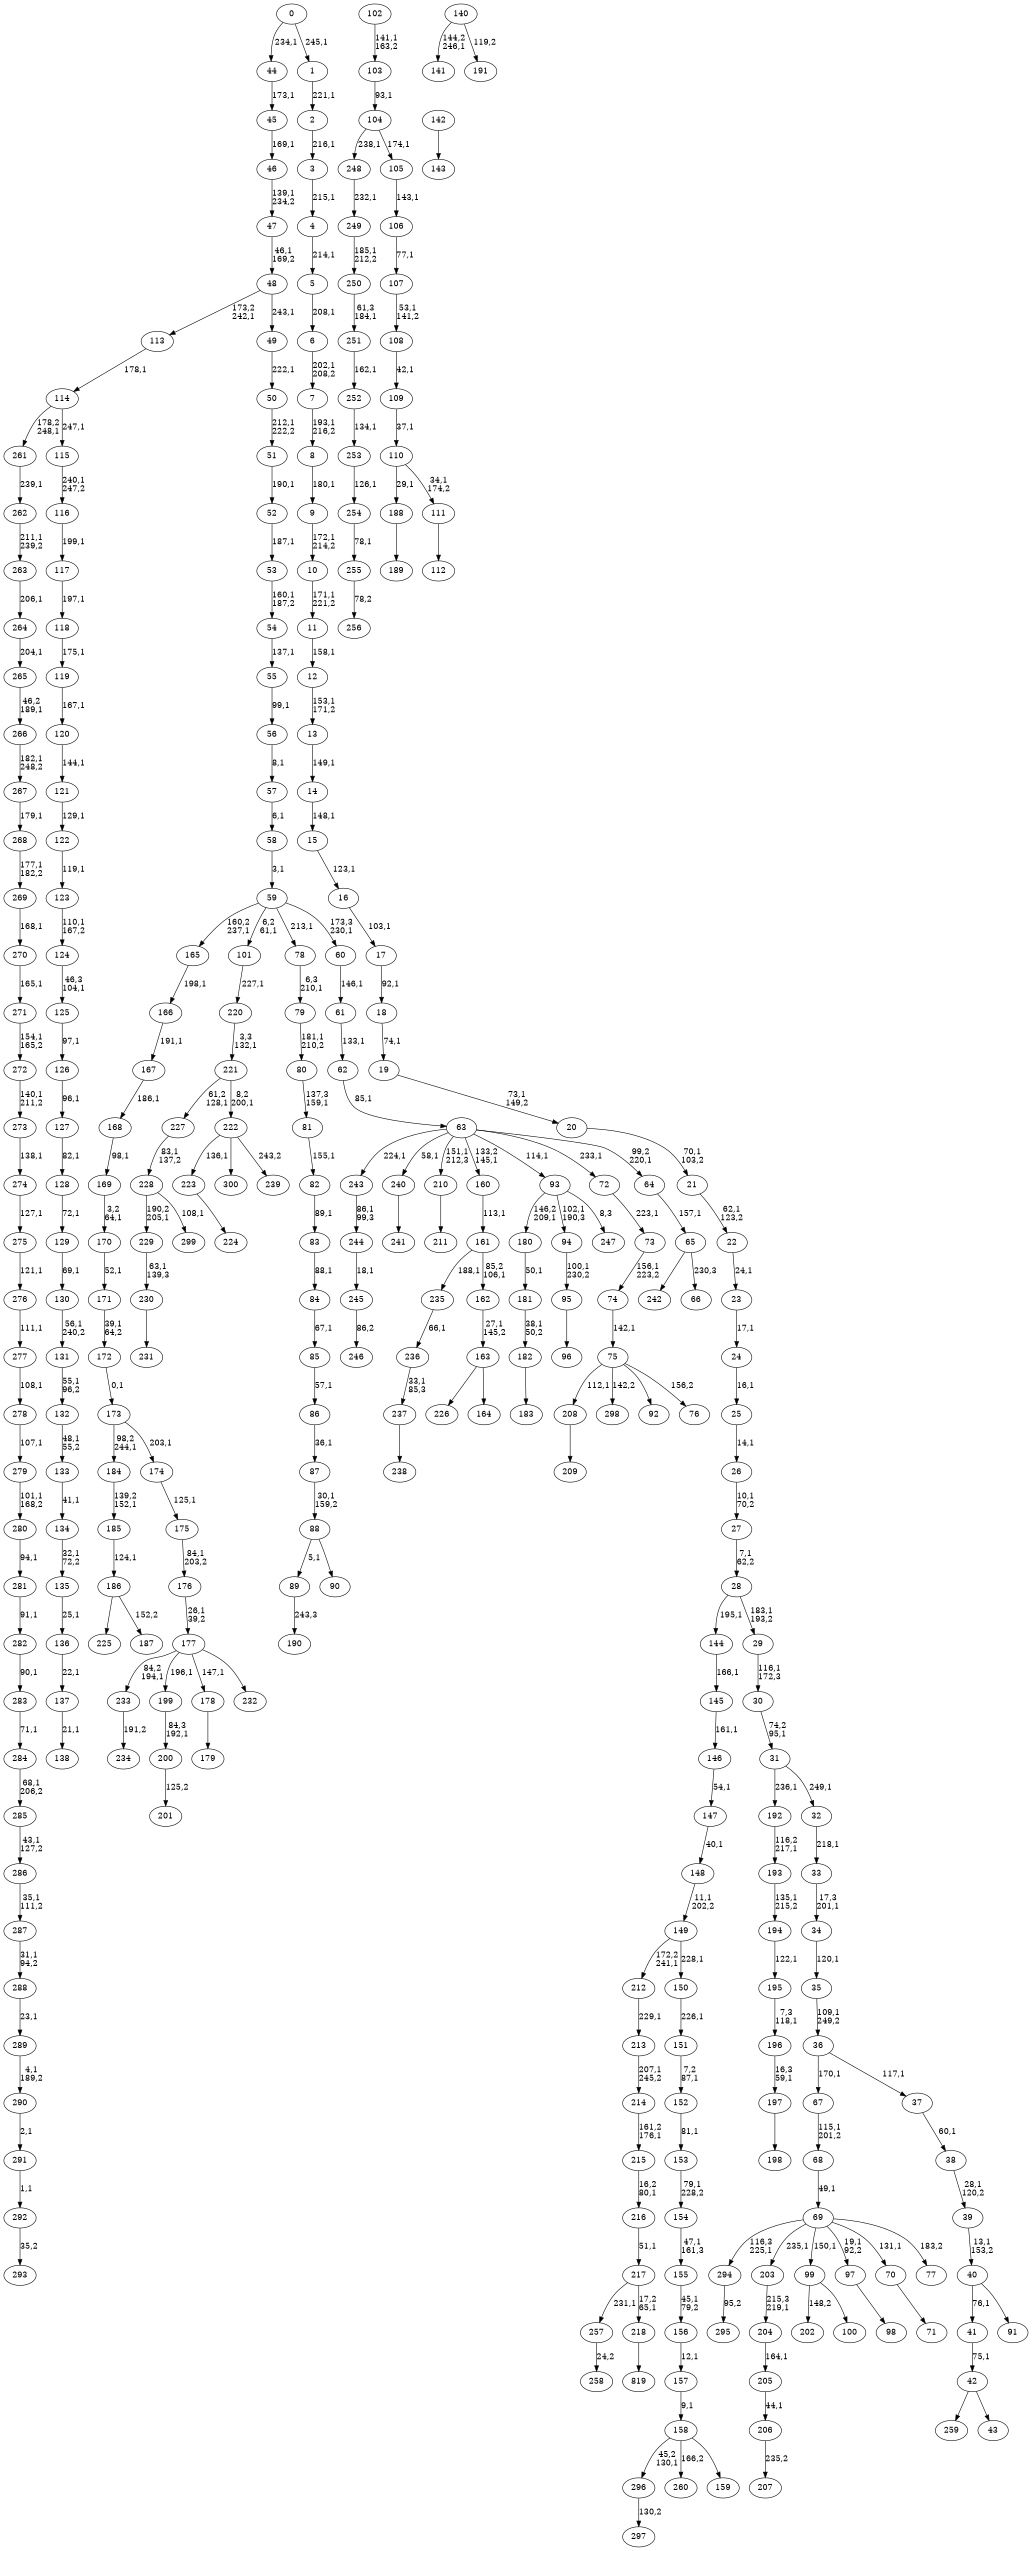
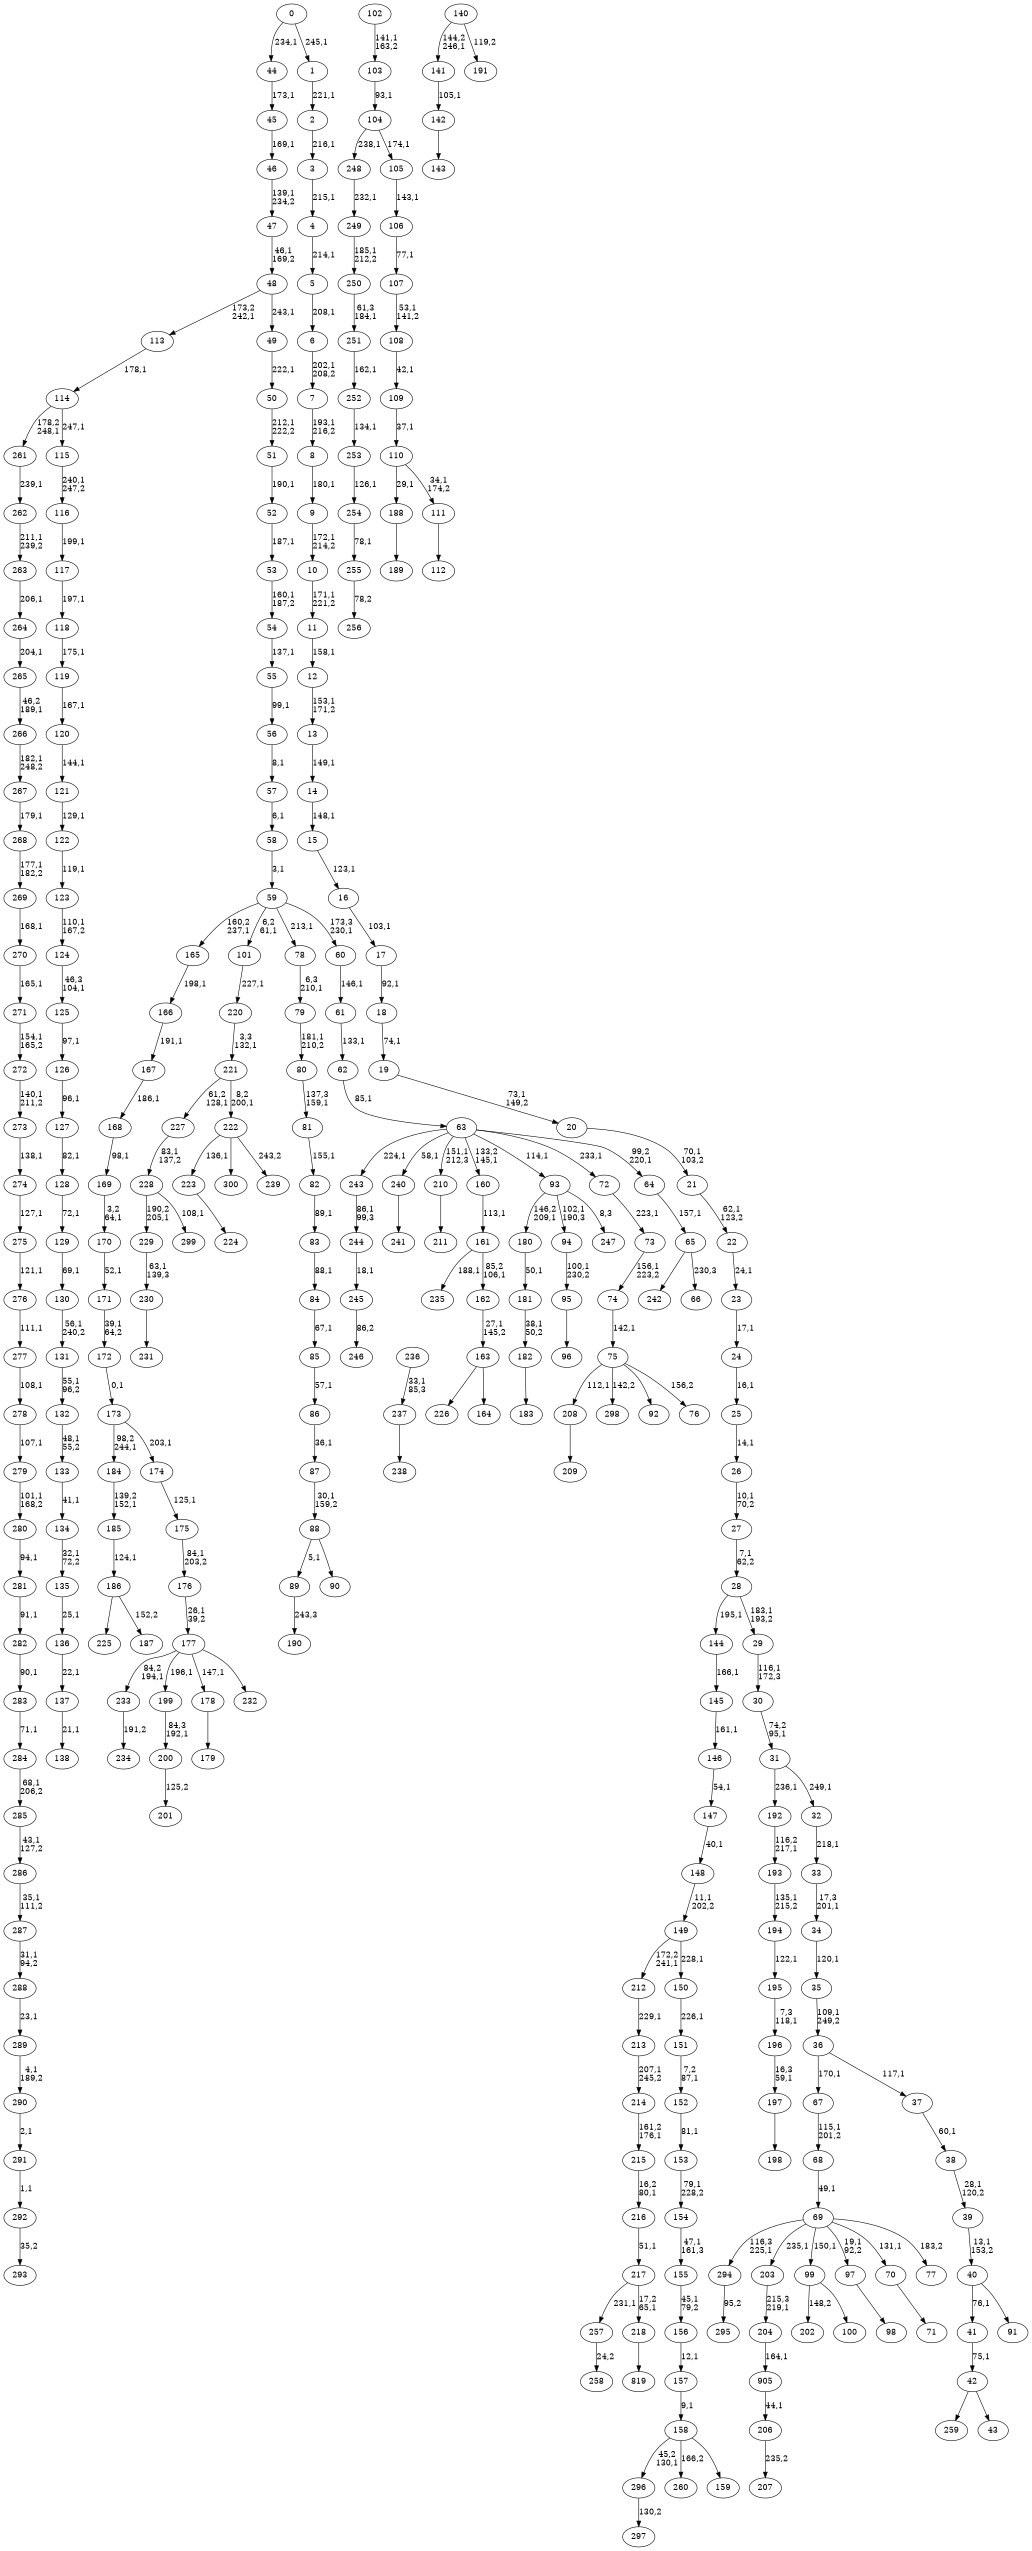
none -> (439, 93)
(426, 1326) -> none
(765, 2382) -> (765, 2382)
